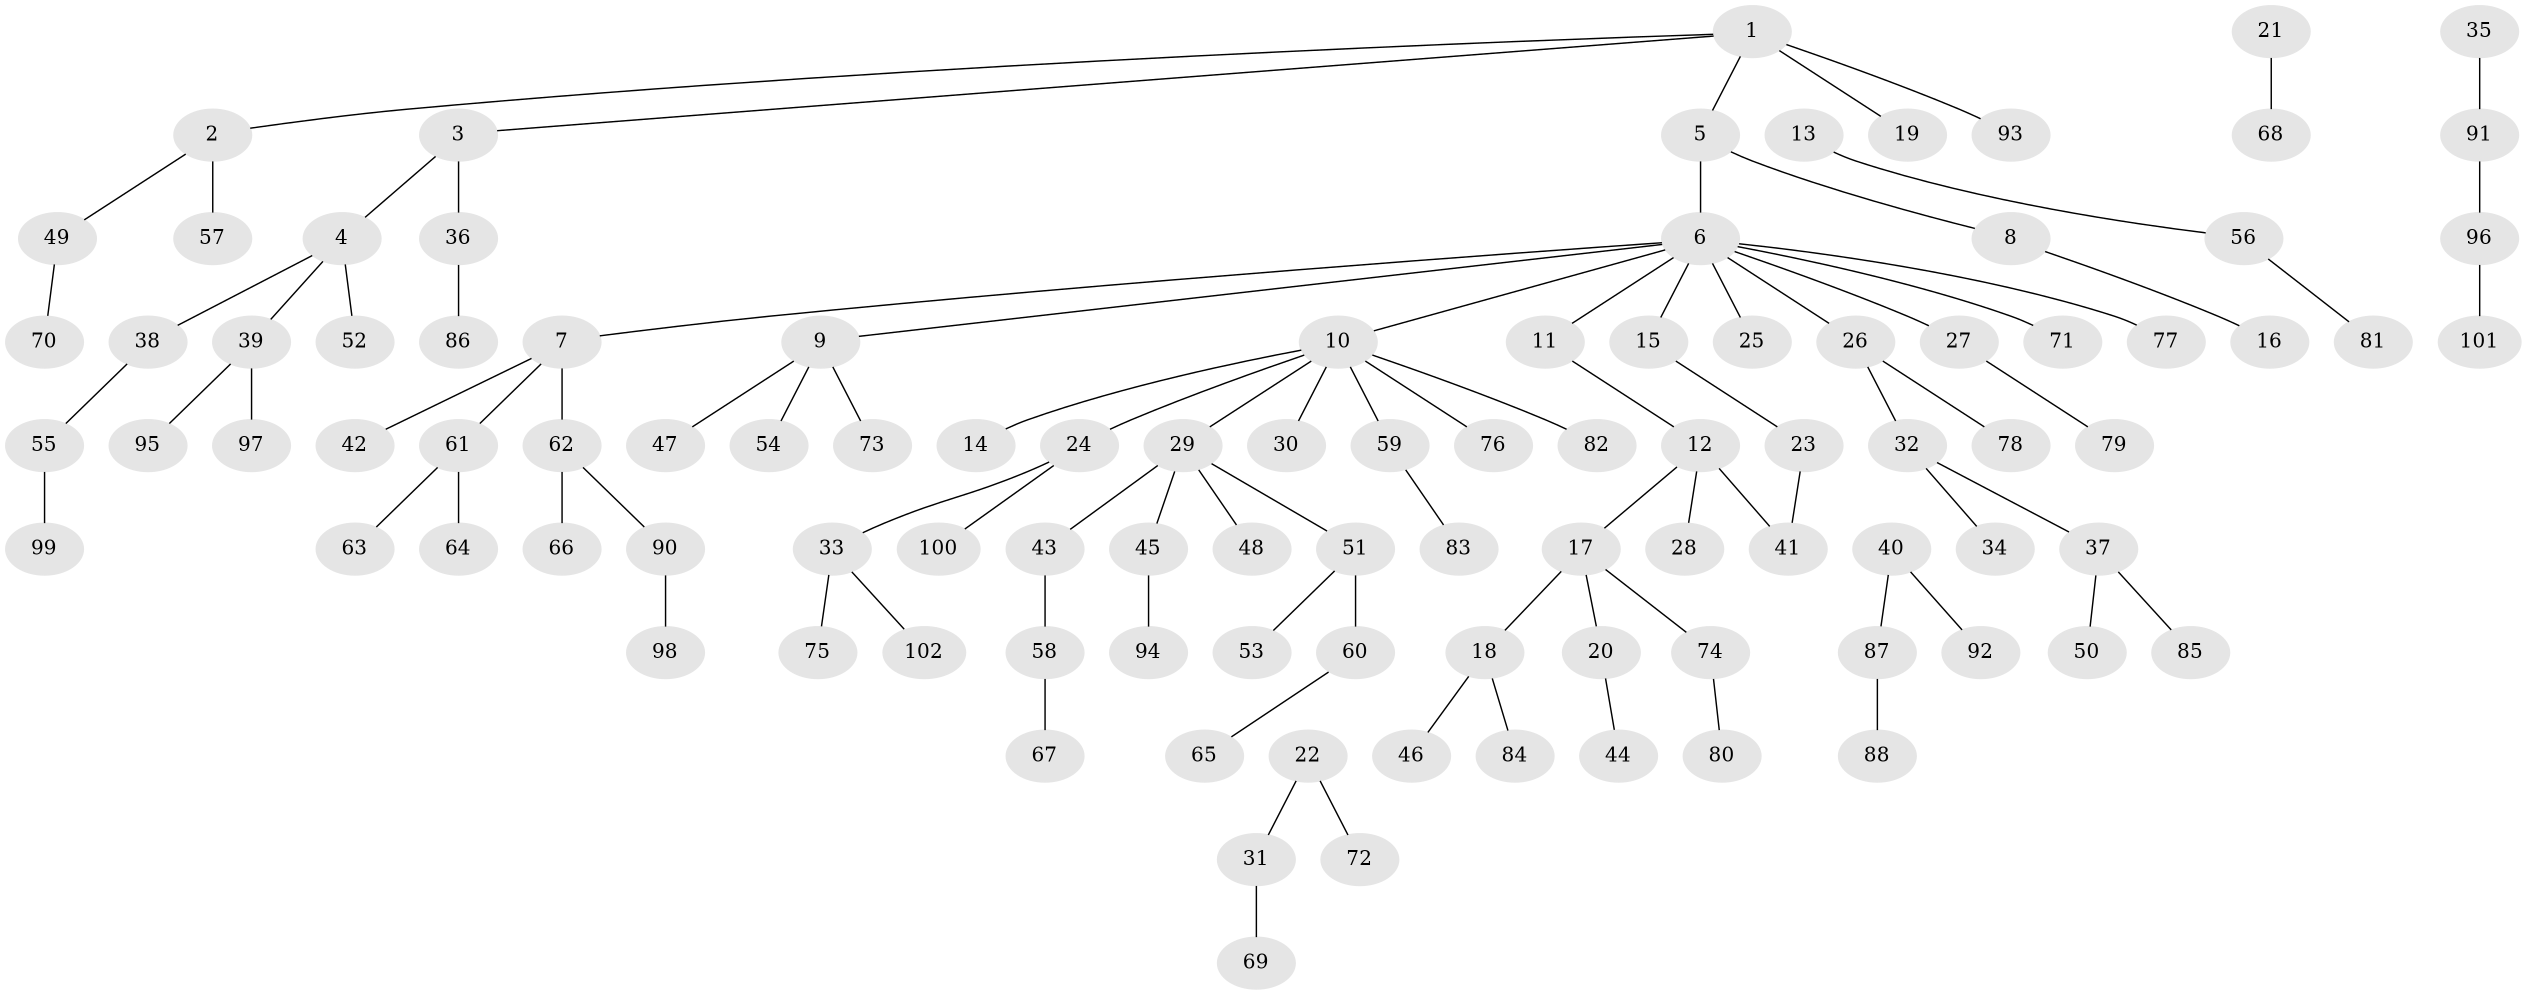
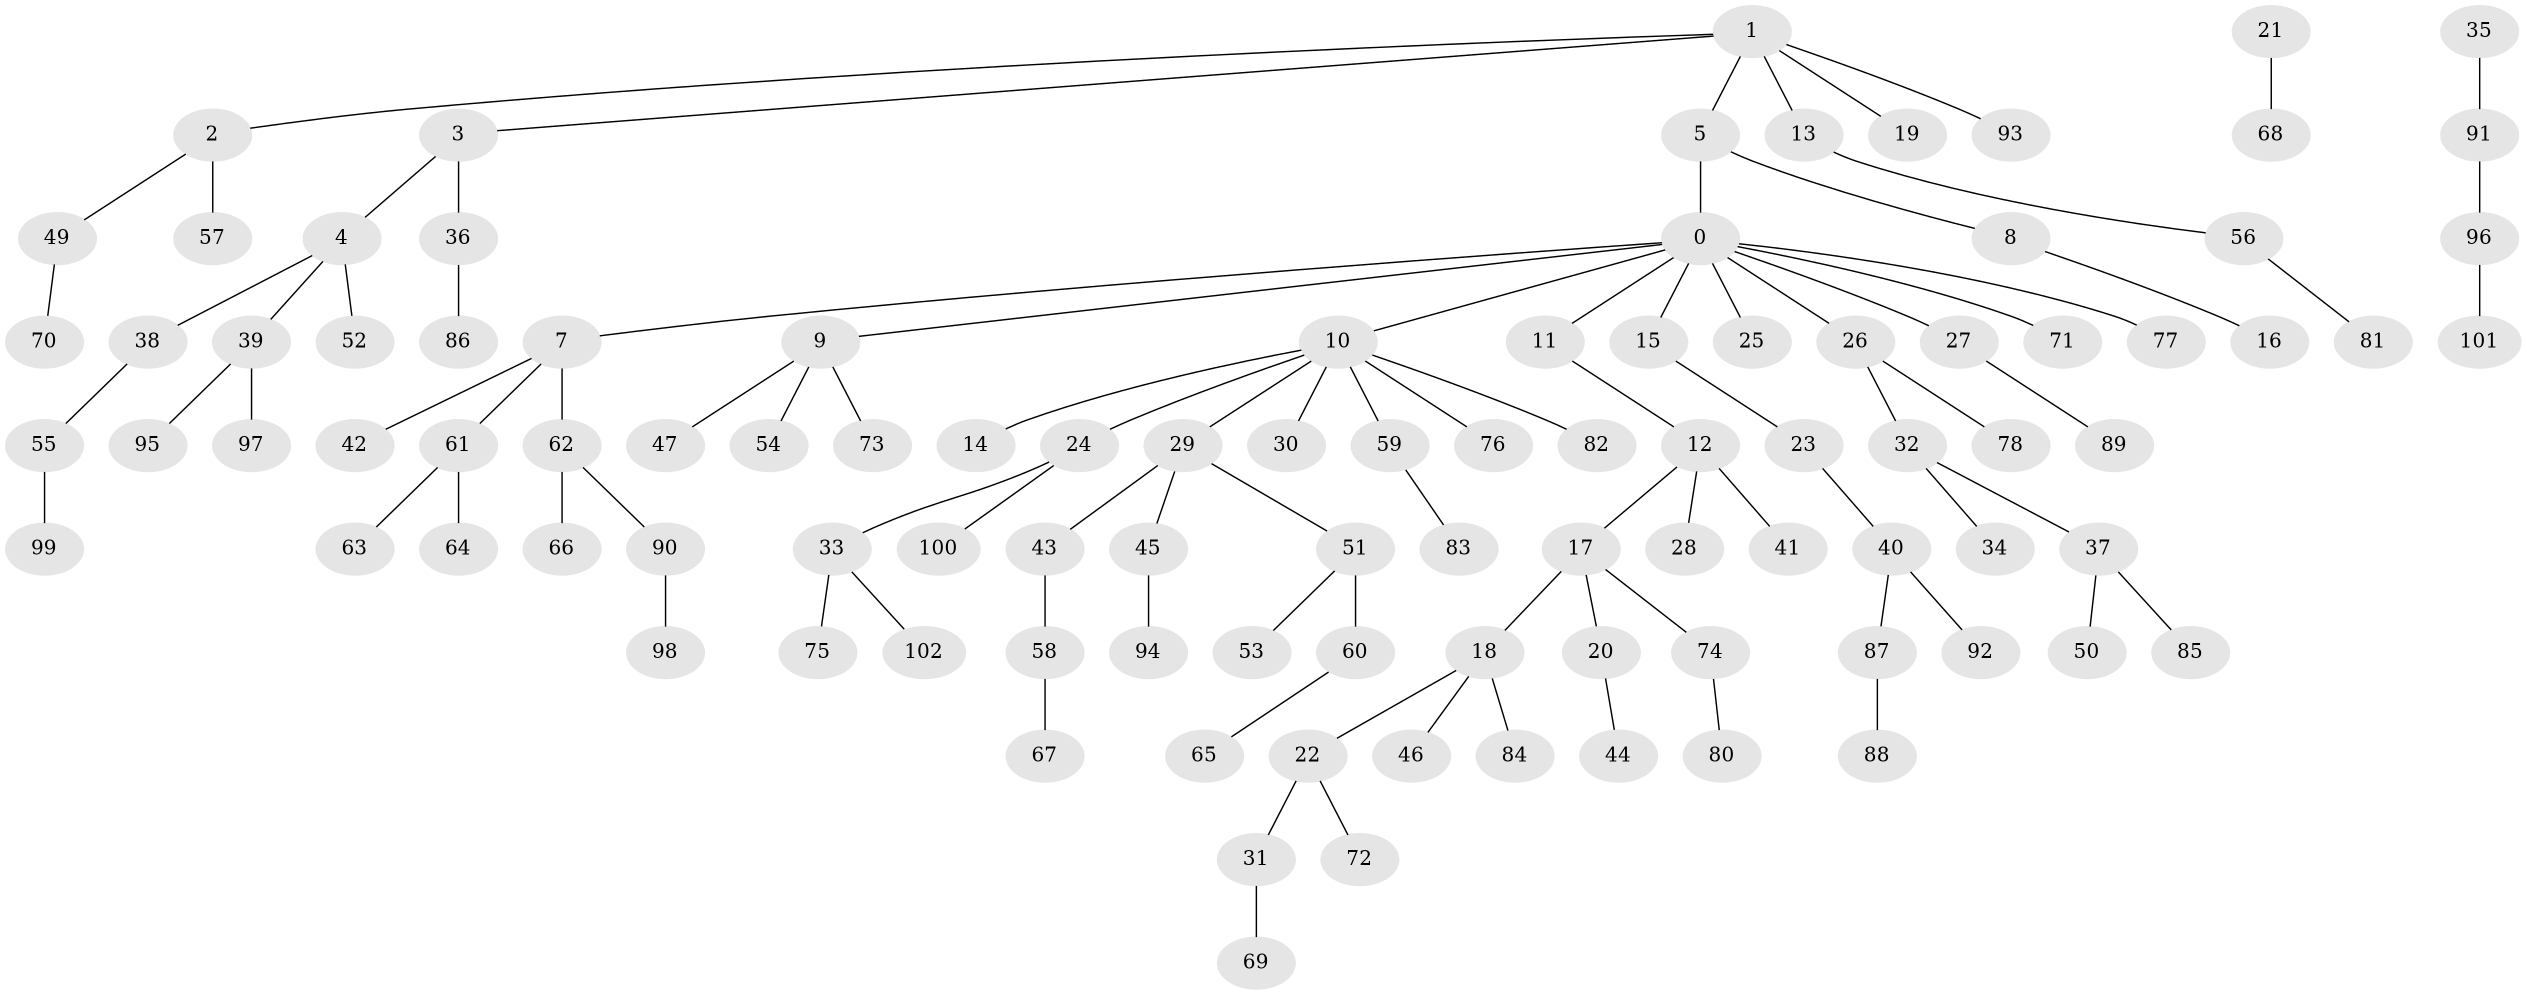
none -> (1778, 83)
(1701, 239) -> (1701, 239)
(2115, 446) -> (2115, 446)
(1796, 497) -> (1848, 497)
(1252, 549) -> none
none -> (1397, 704)
